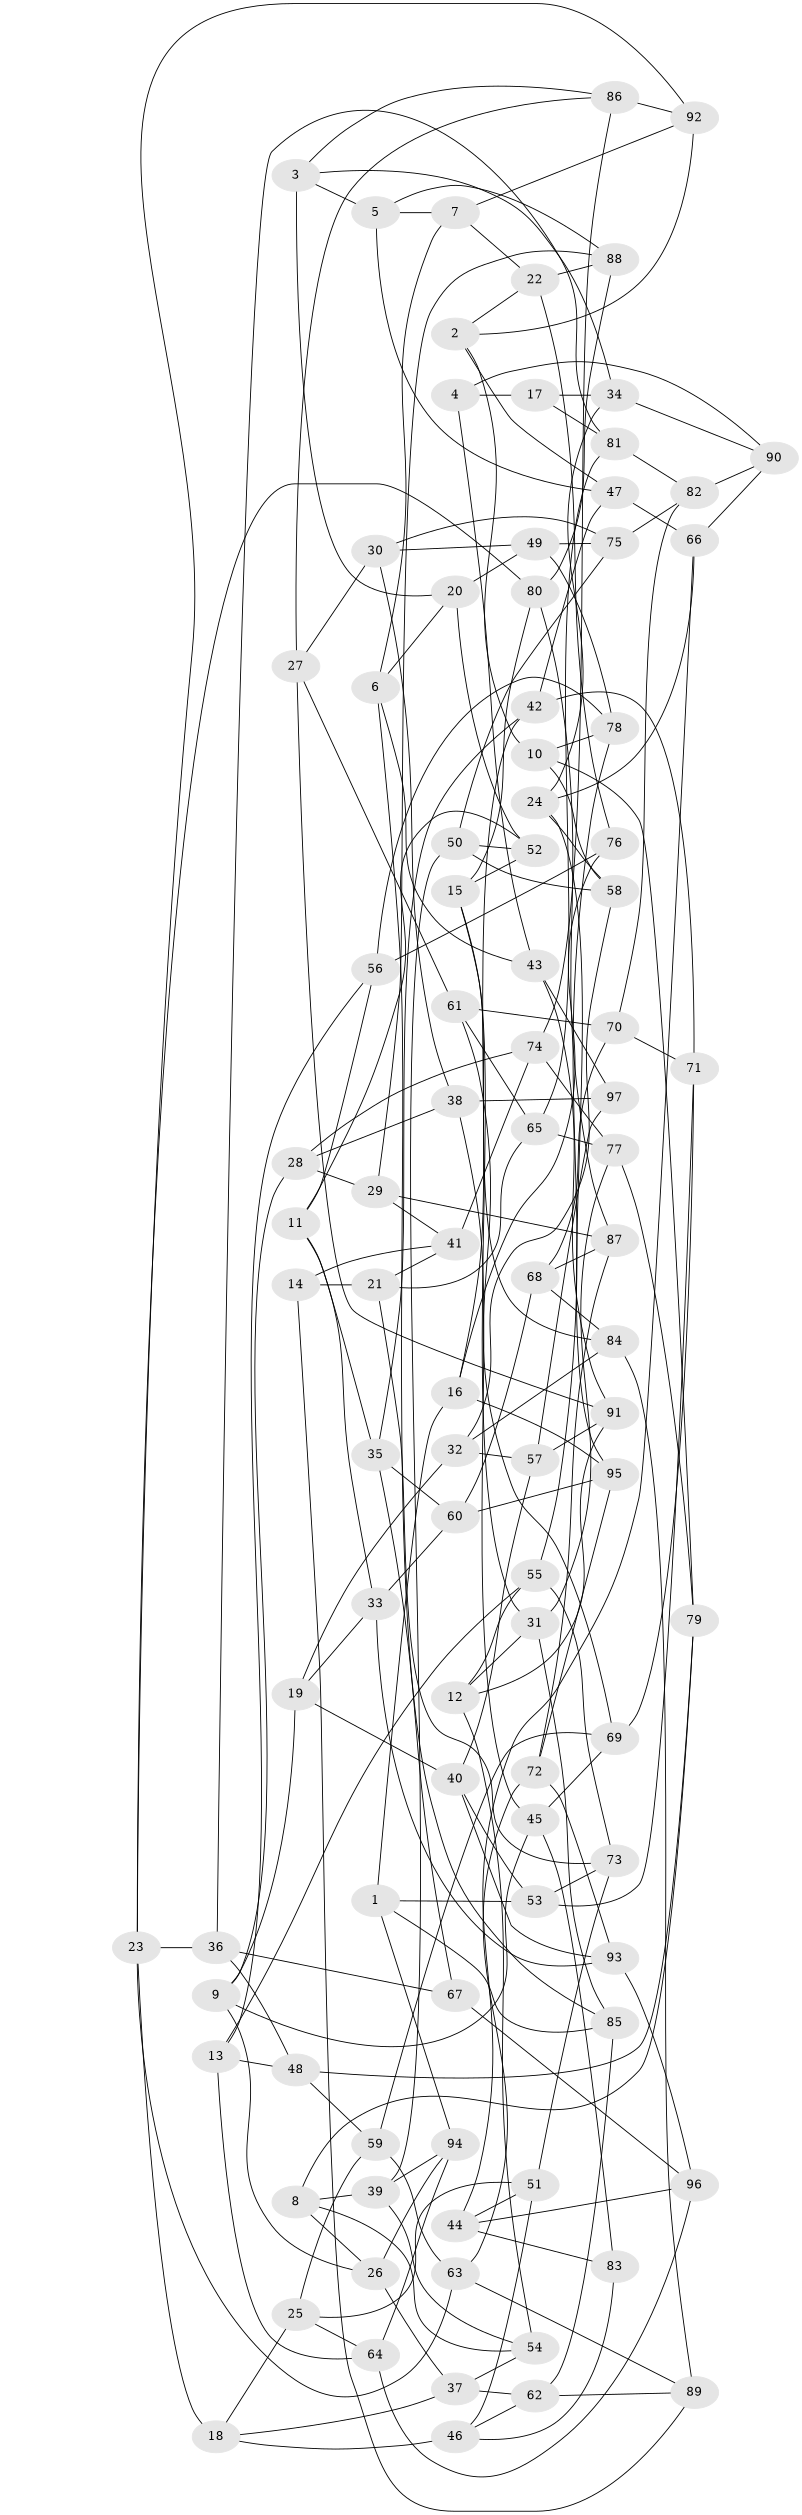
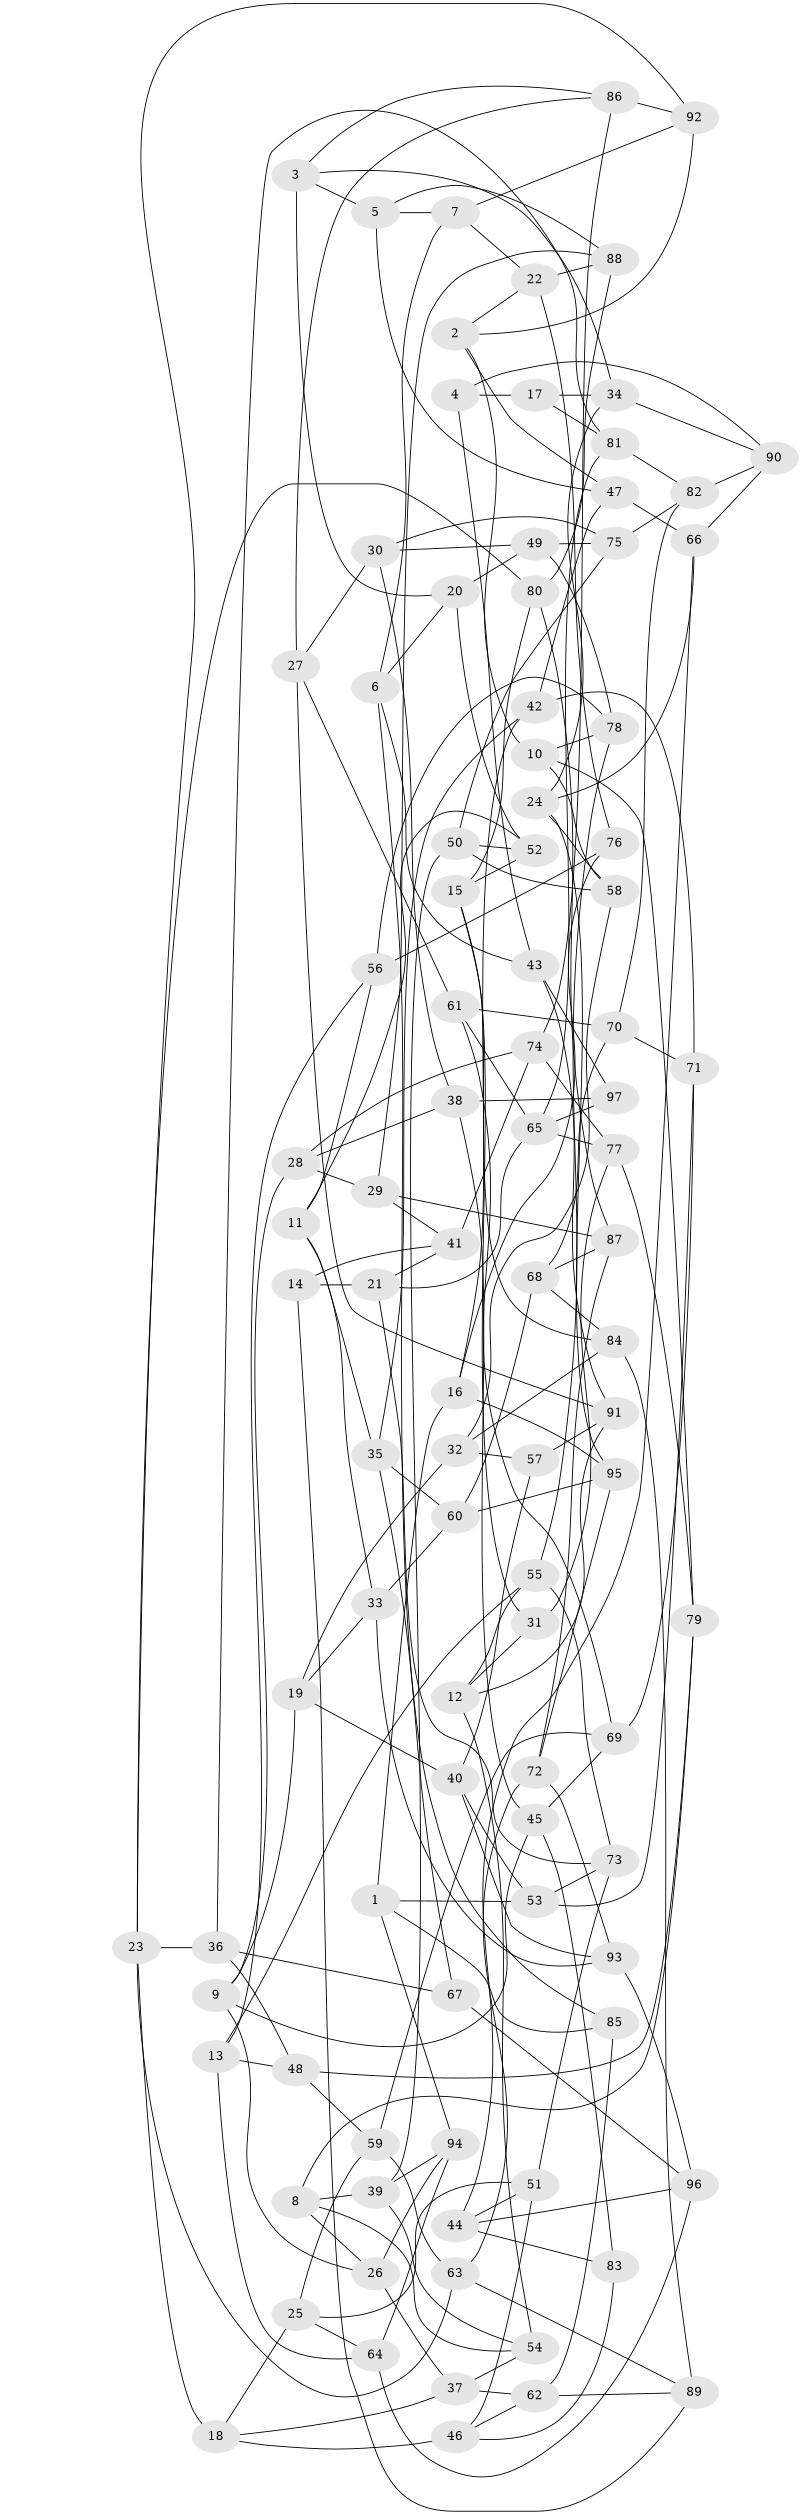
(564, 1276) -> (575, 1113)
(567, 1835) -> none
